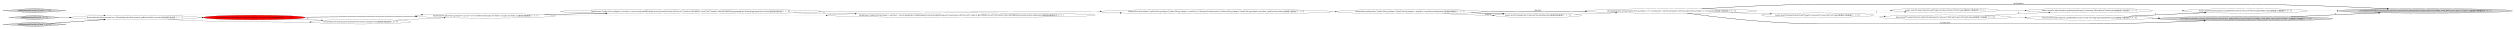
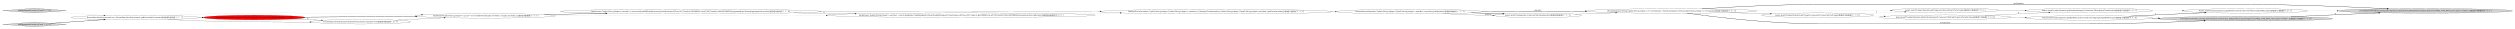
(35, 18) -> none
